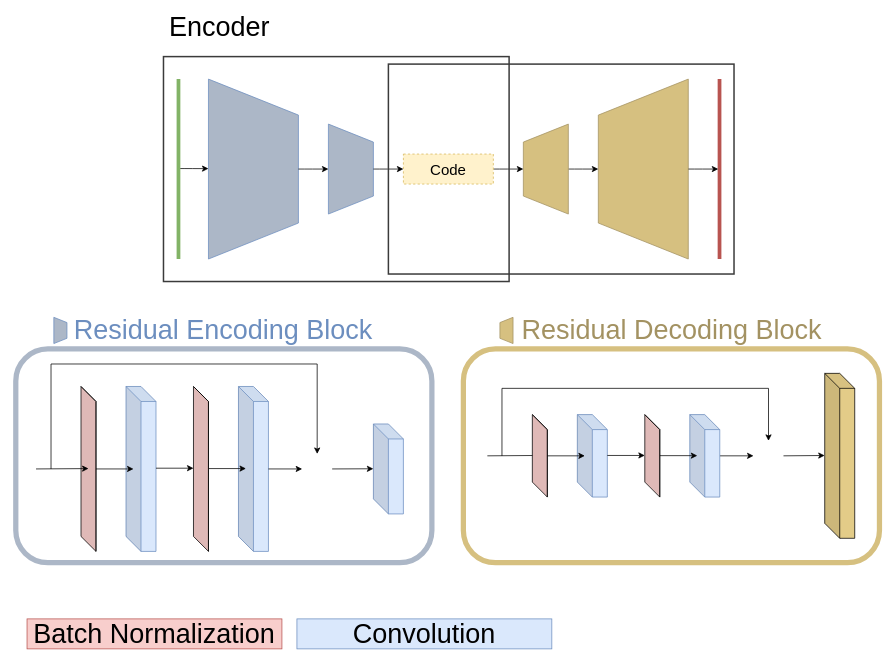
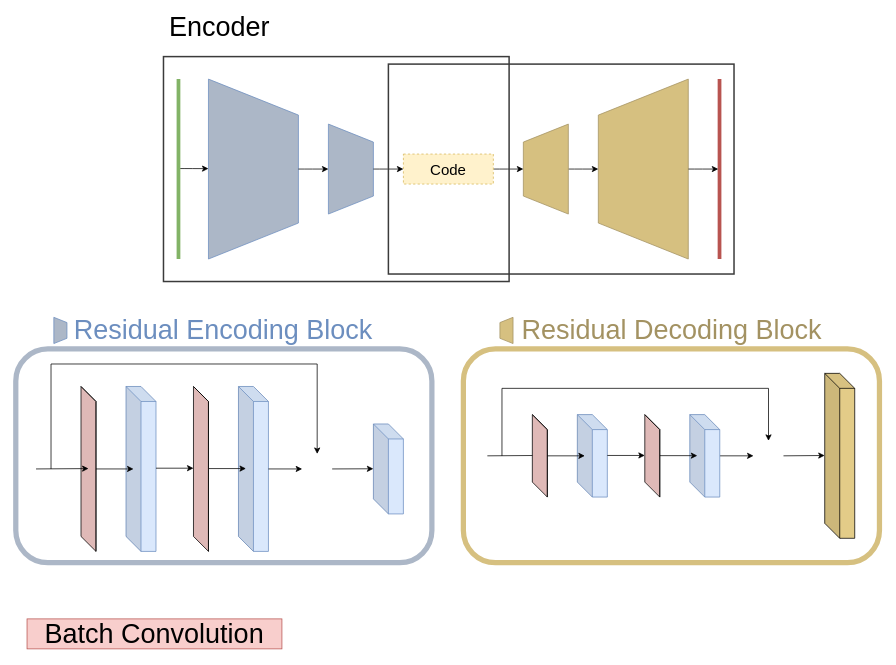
(154, 634) -> (154, 634)
(424, 634) -> none
